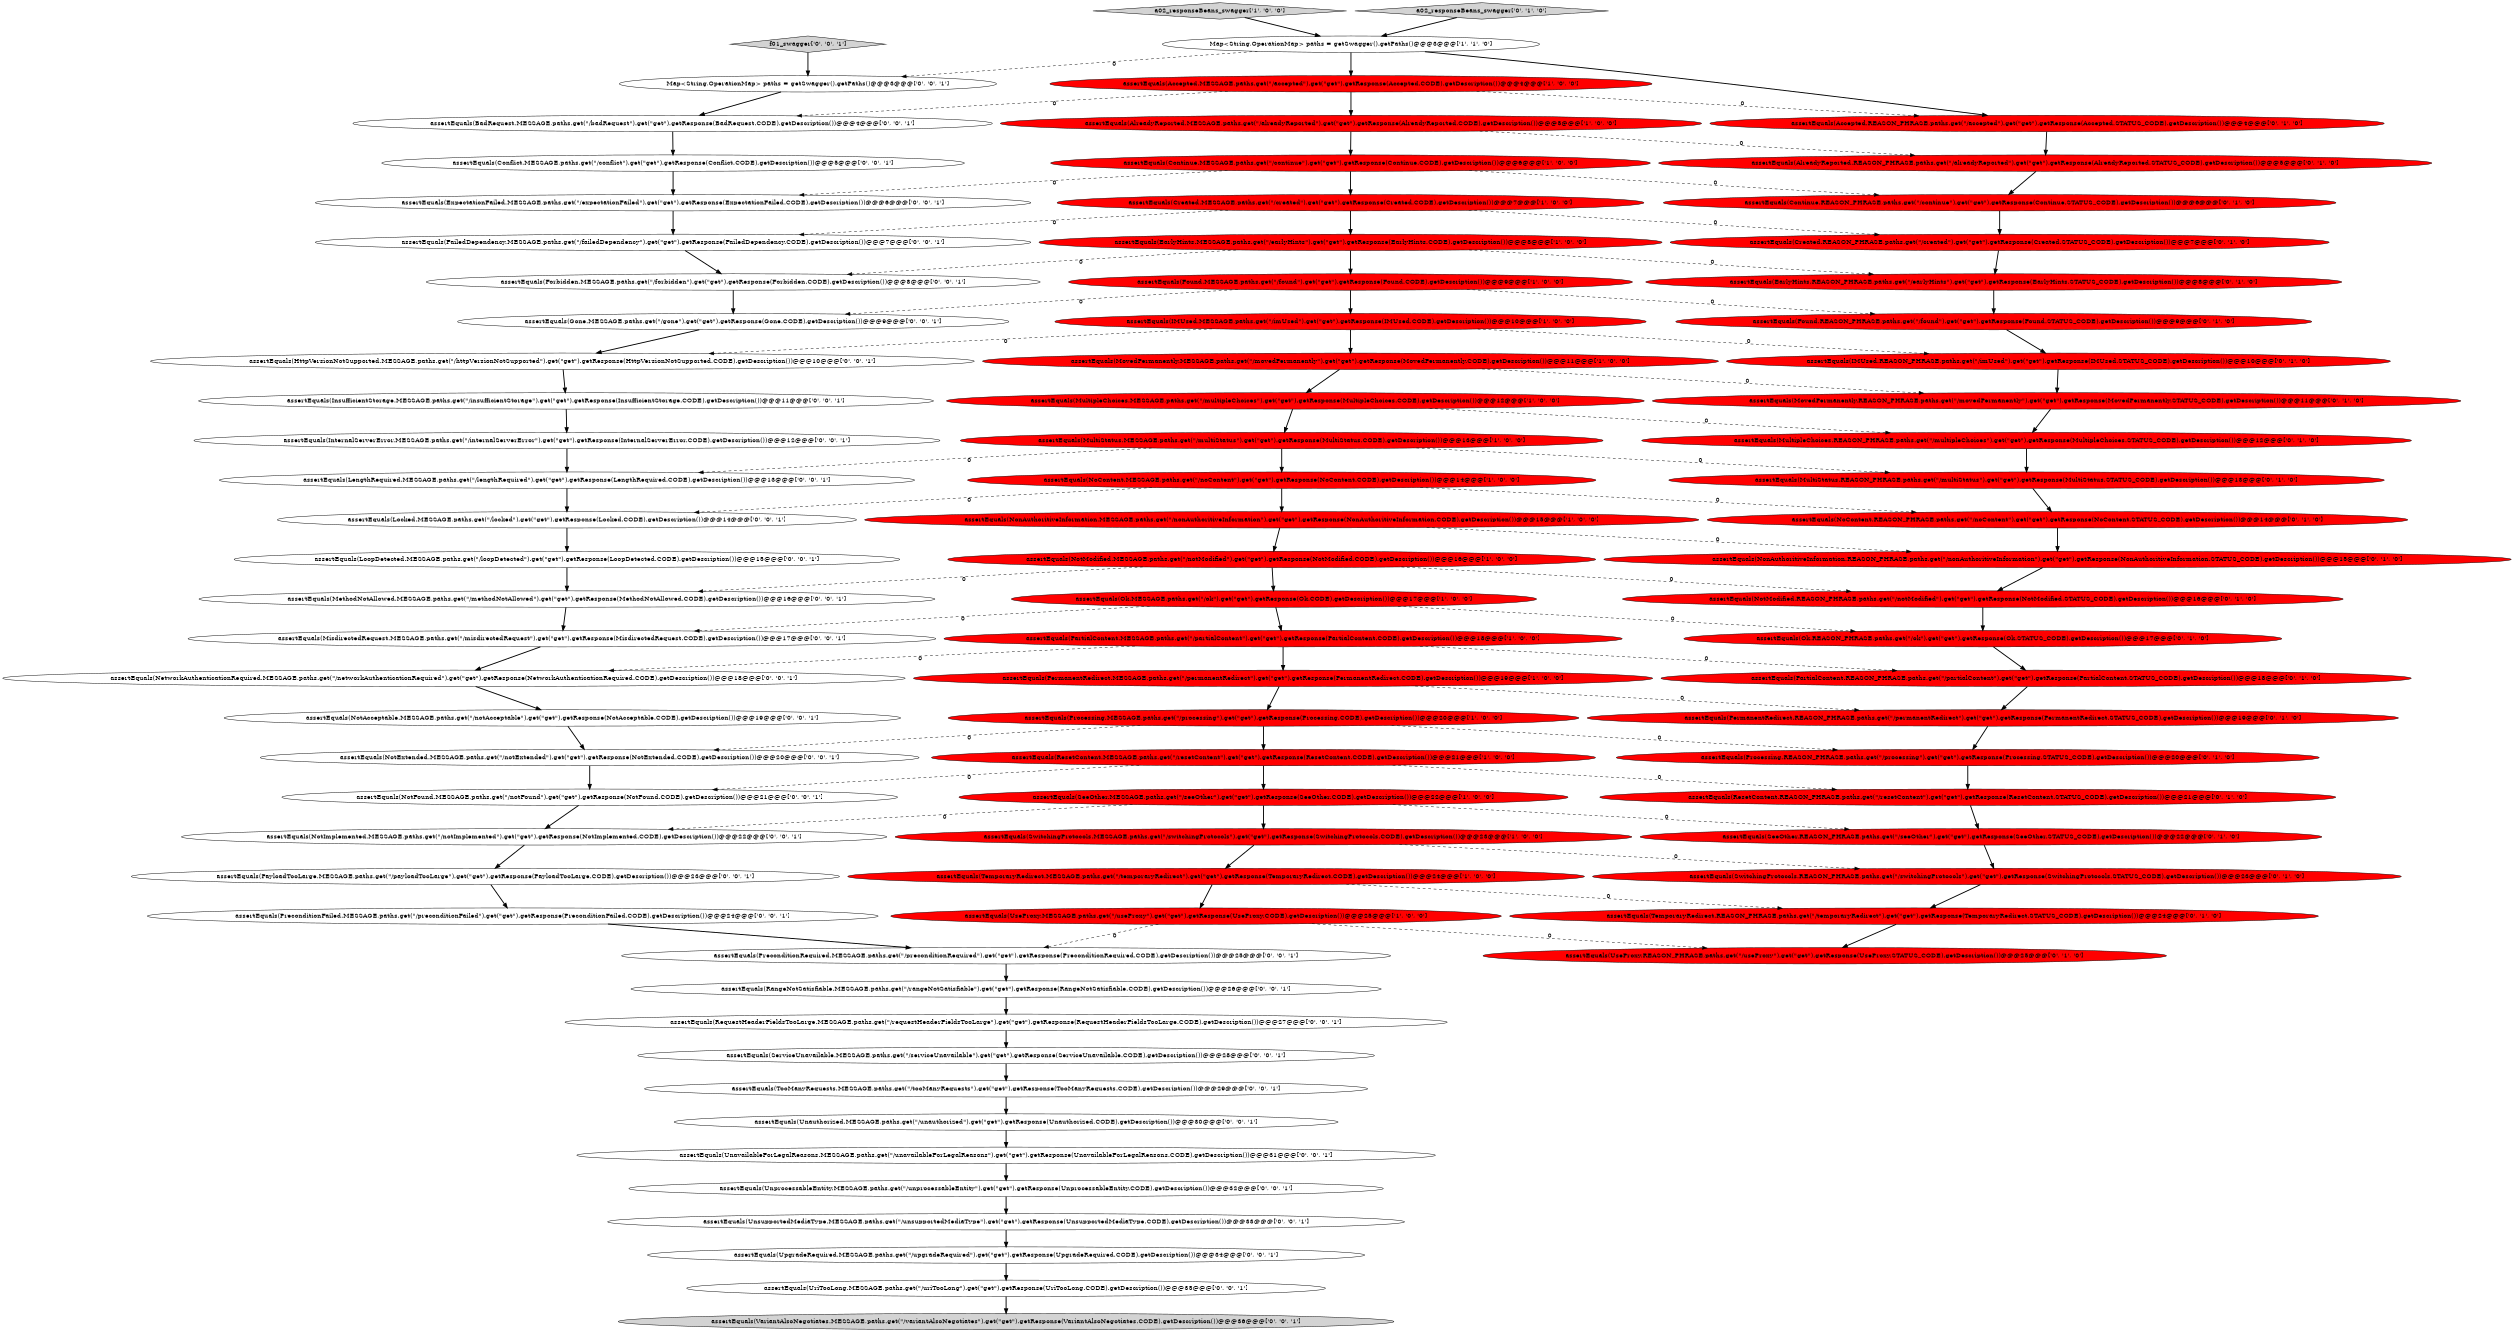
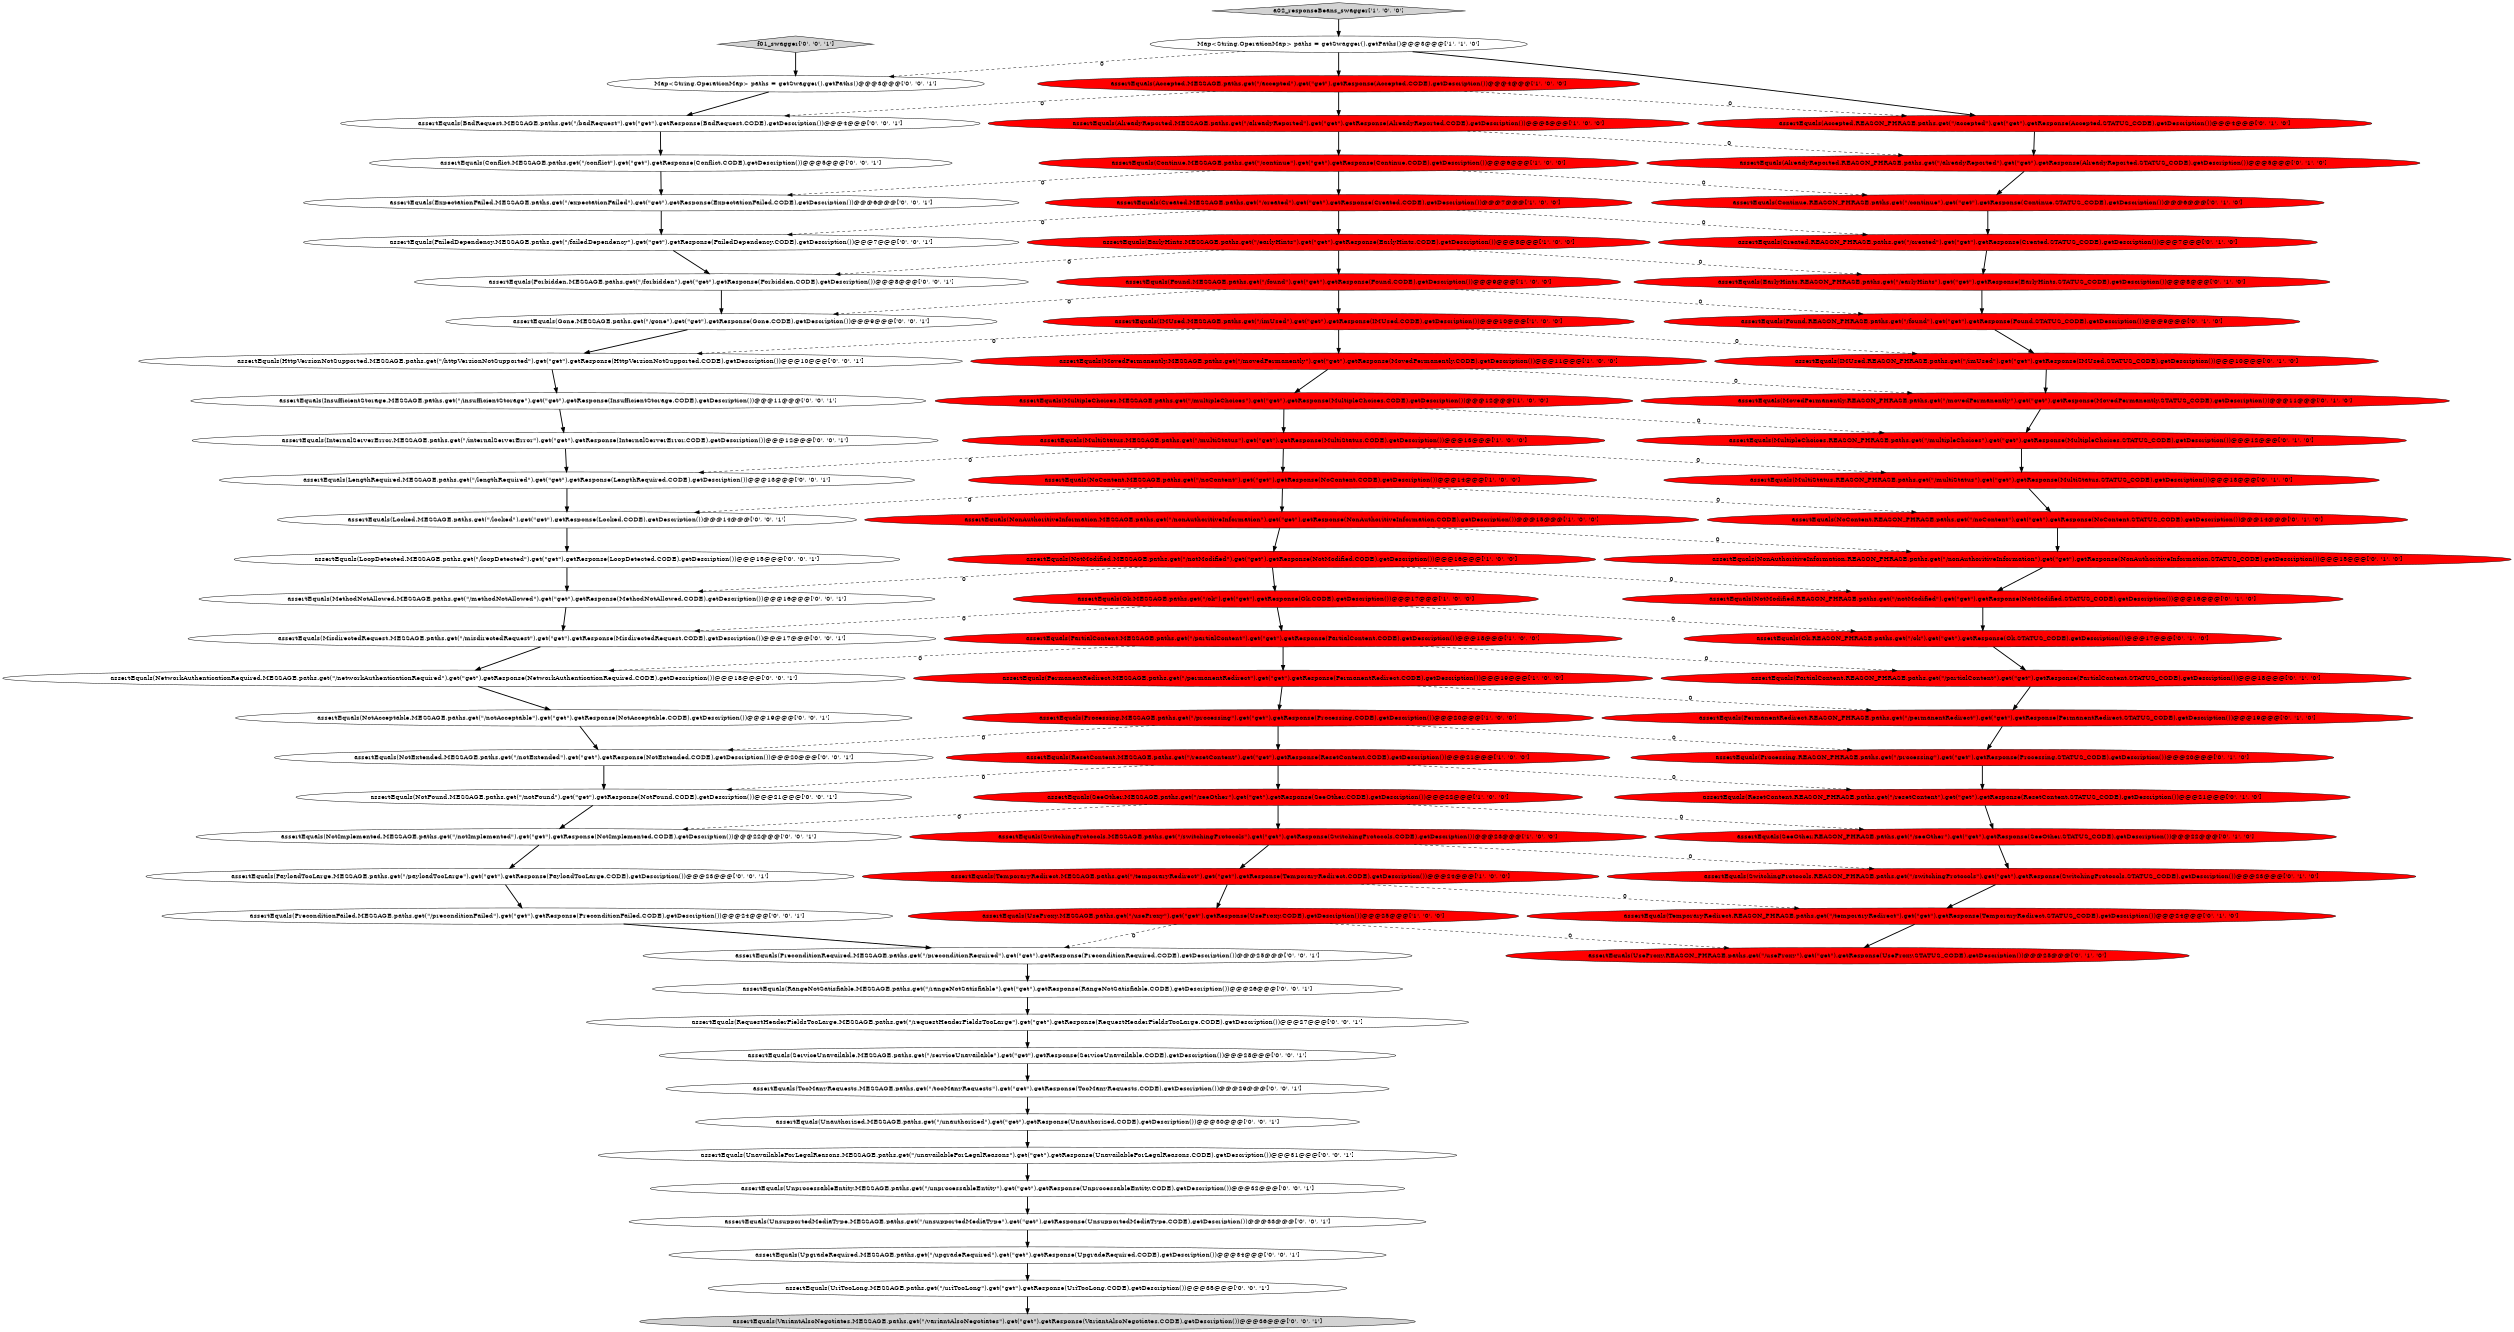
(1482, 11) -> none
